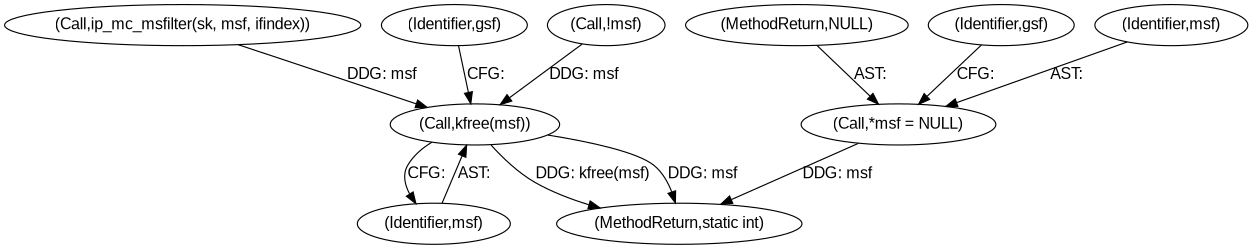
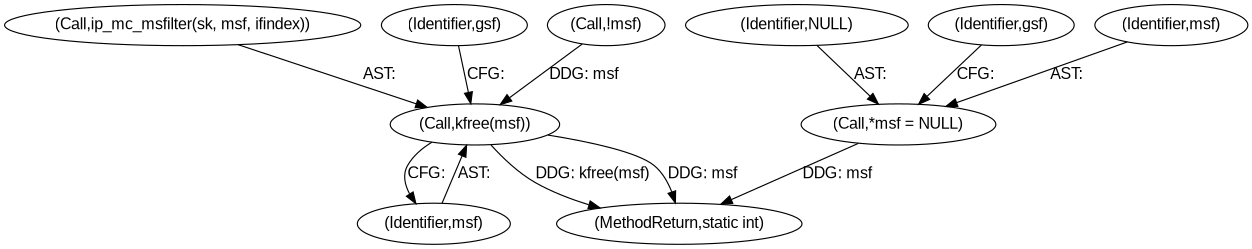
(797, 25) -> (797, 25)
(382, 75) -> (382, 75)
